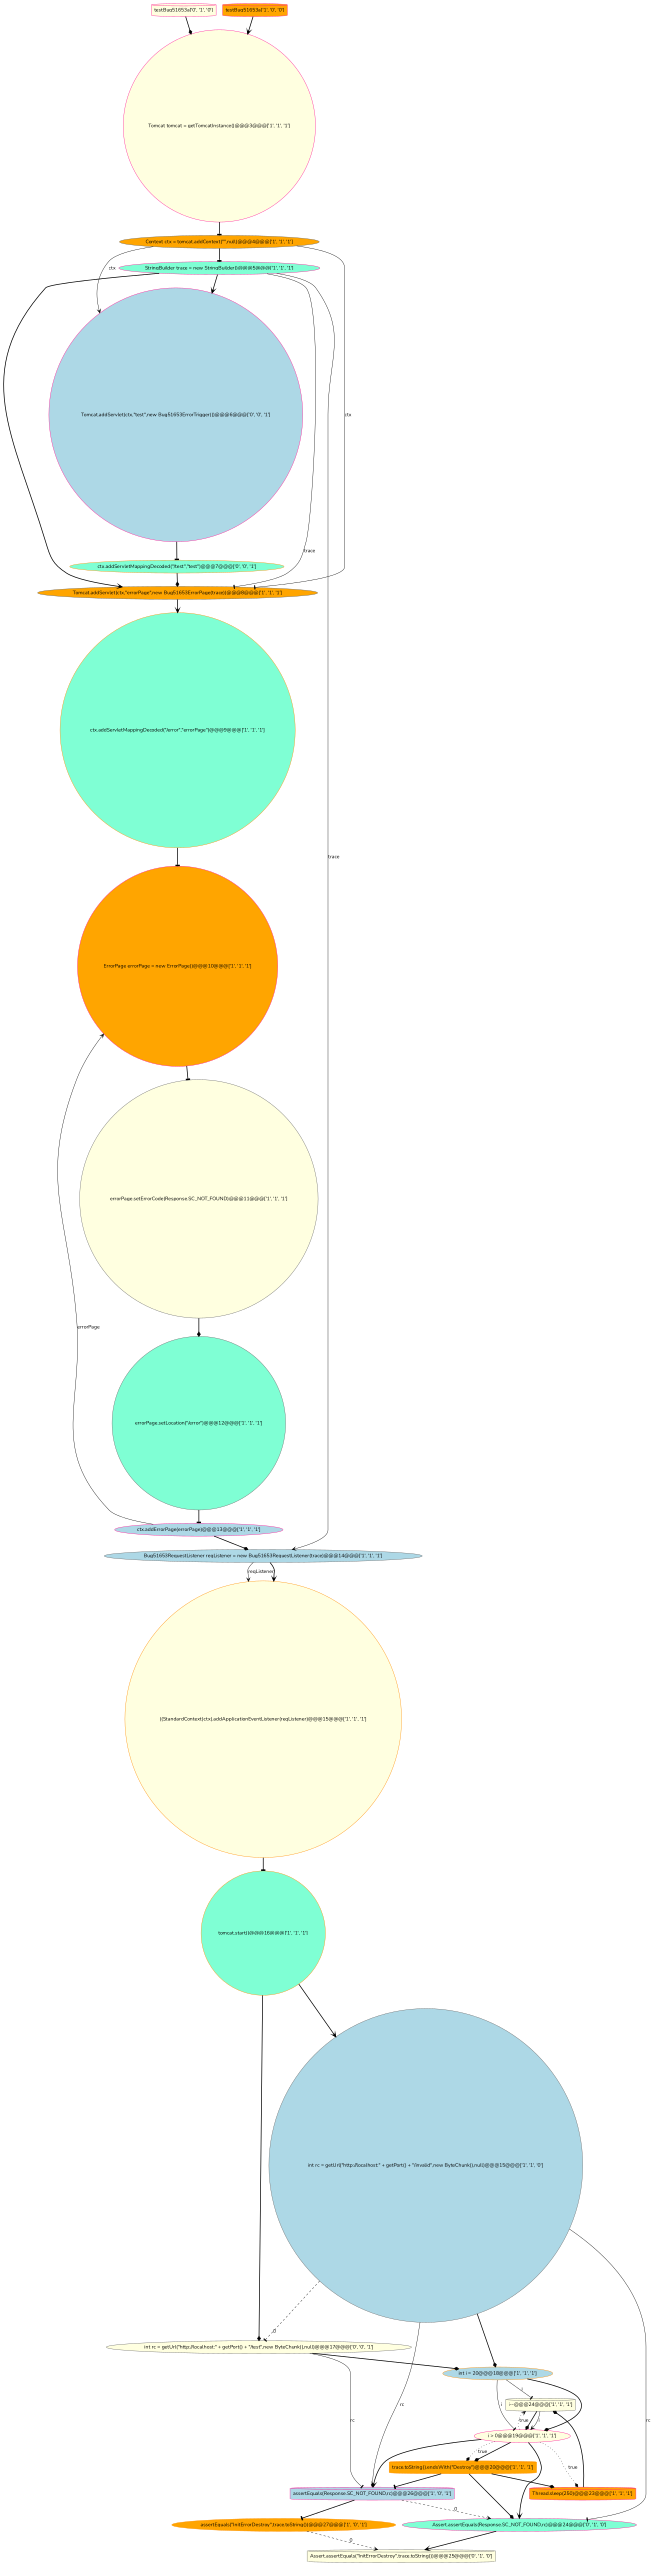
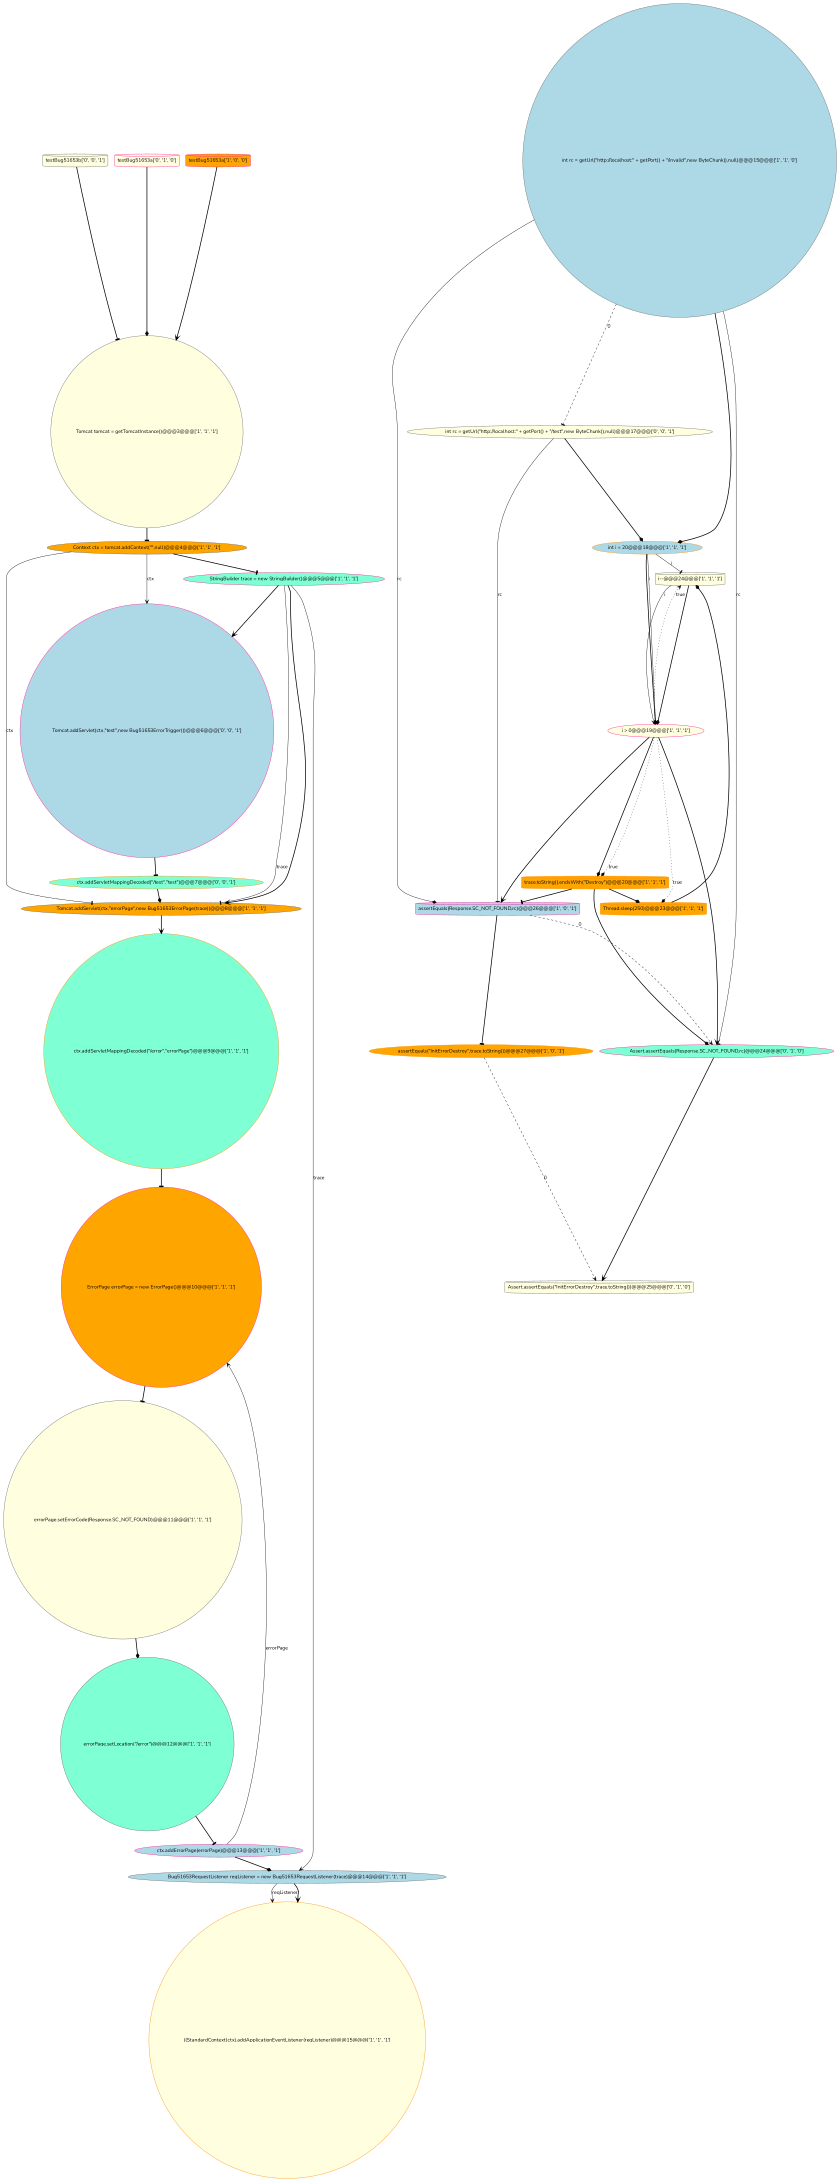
(219, 126) -> (147, 432)
none -> (75, 160)
(263, 1933) -> none
(583, 2494) -> (653, 909)
